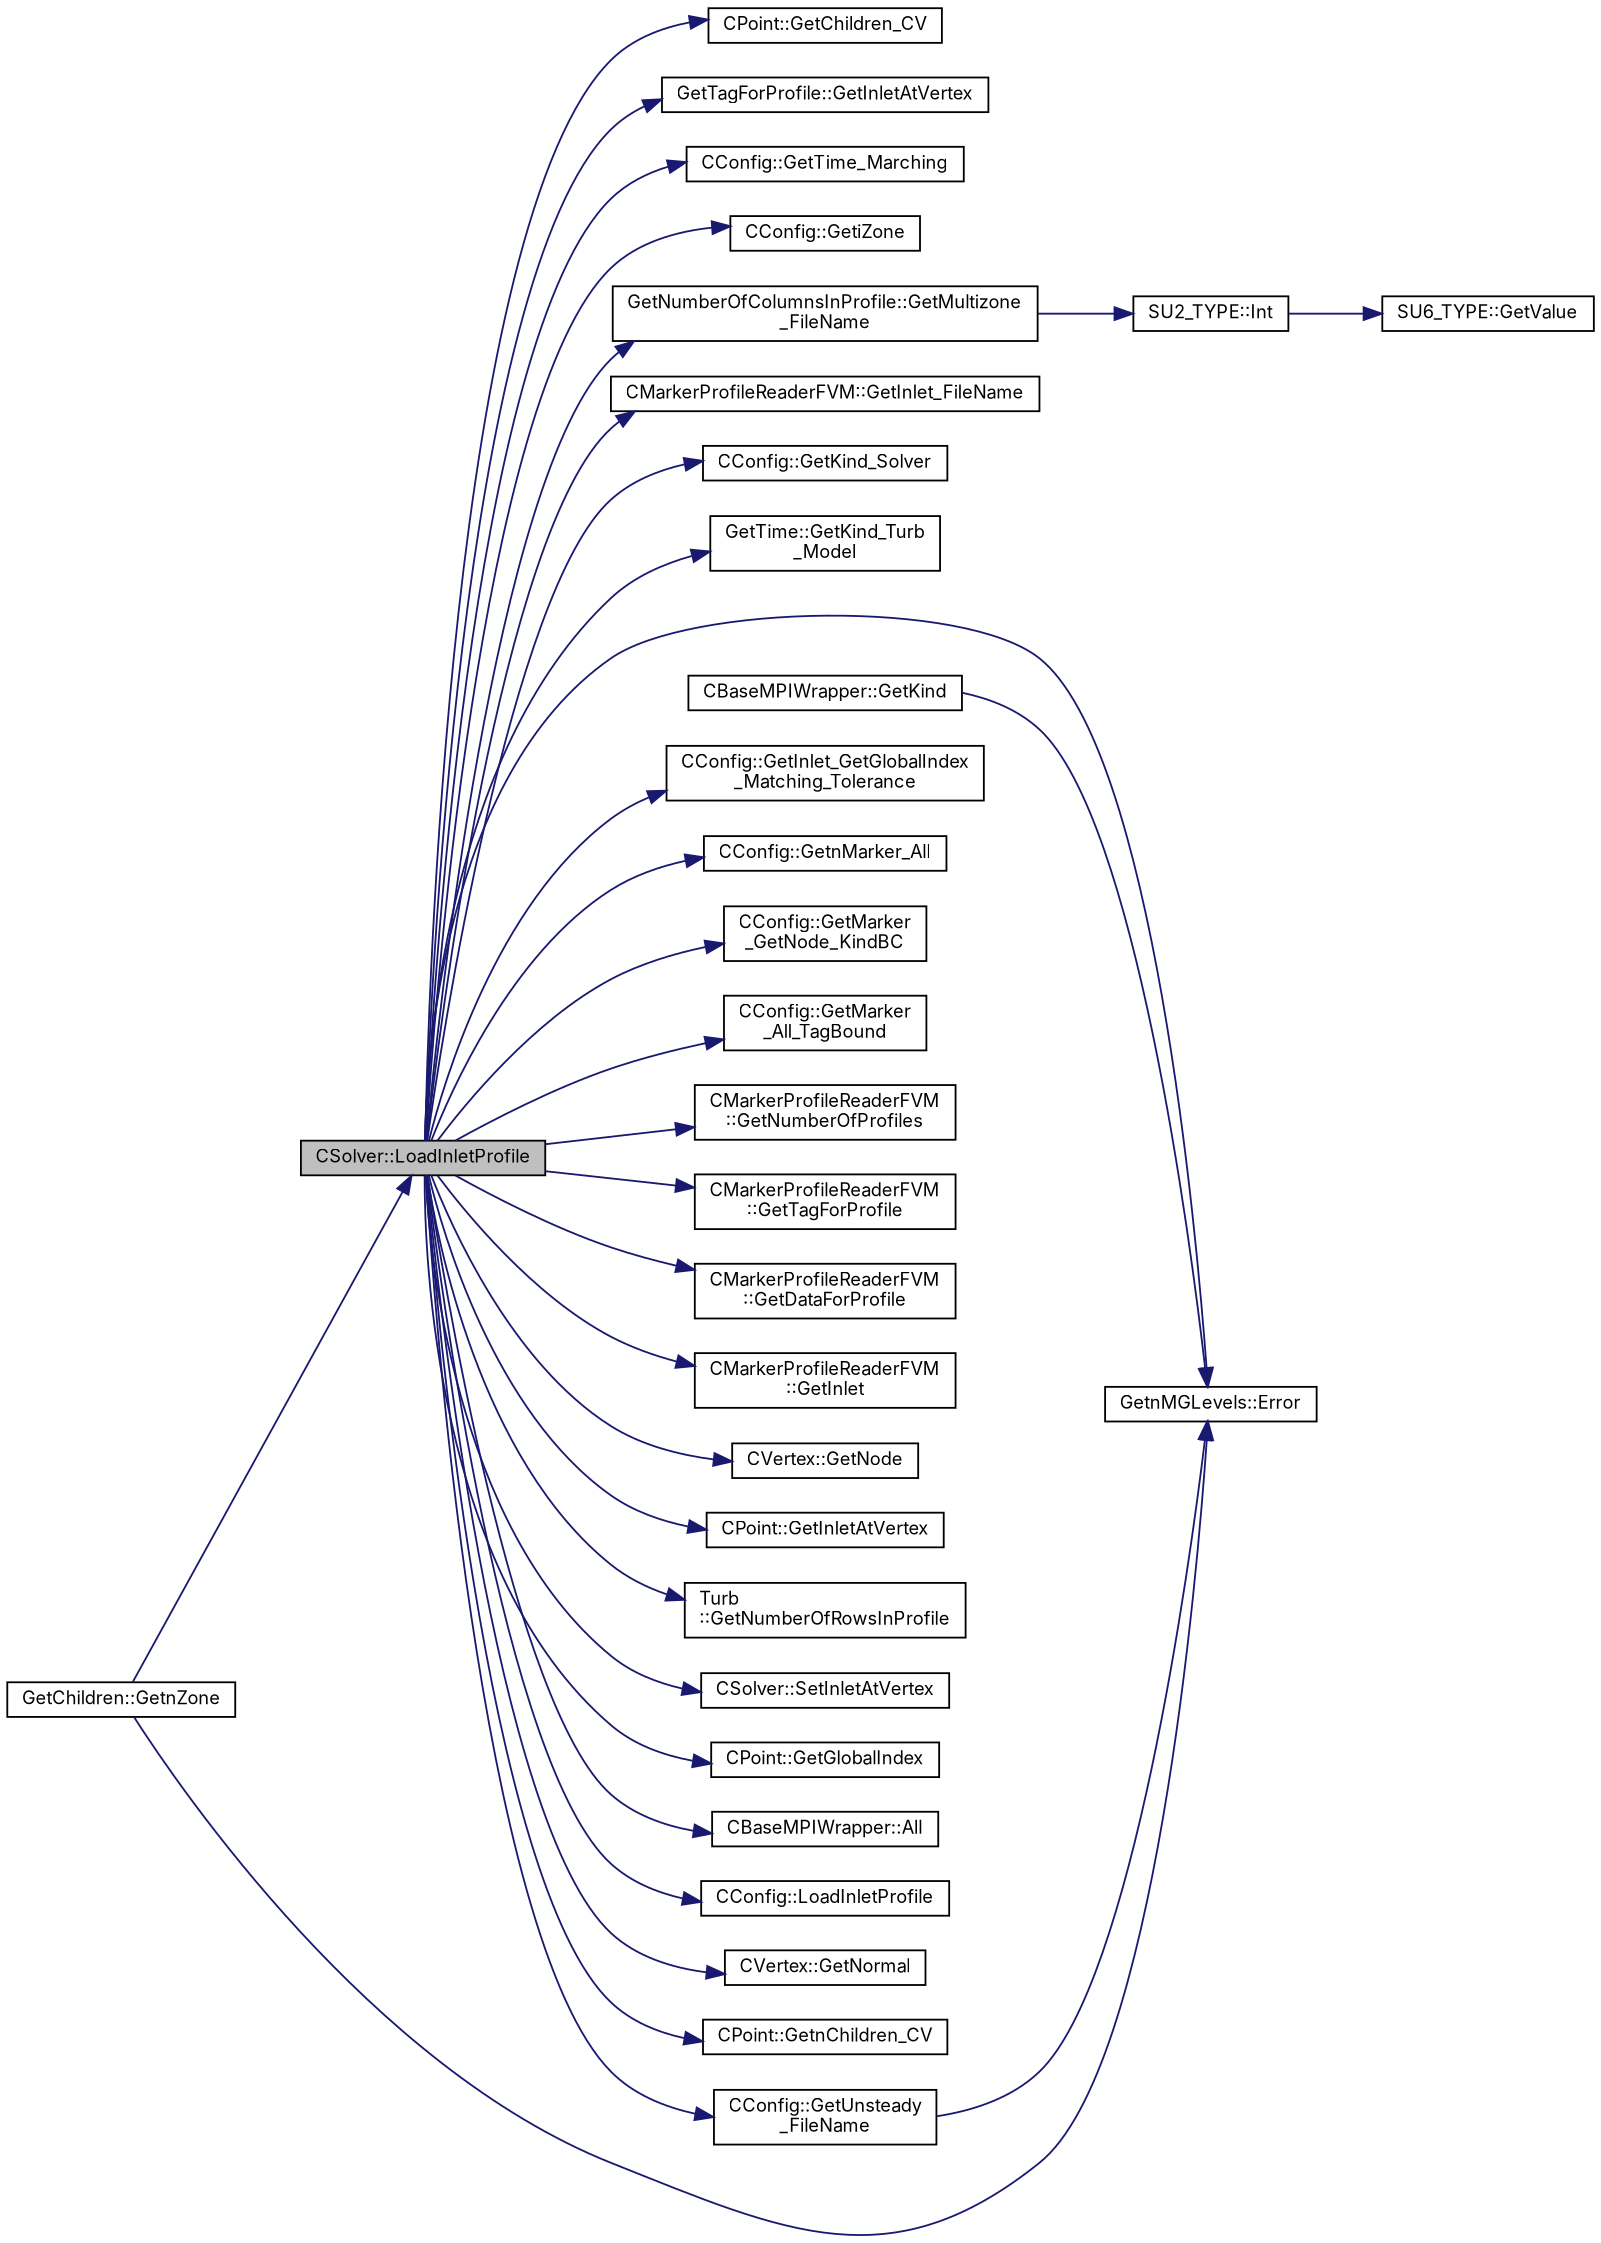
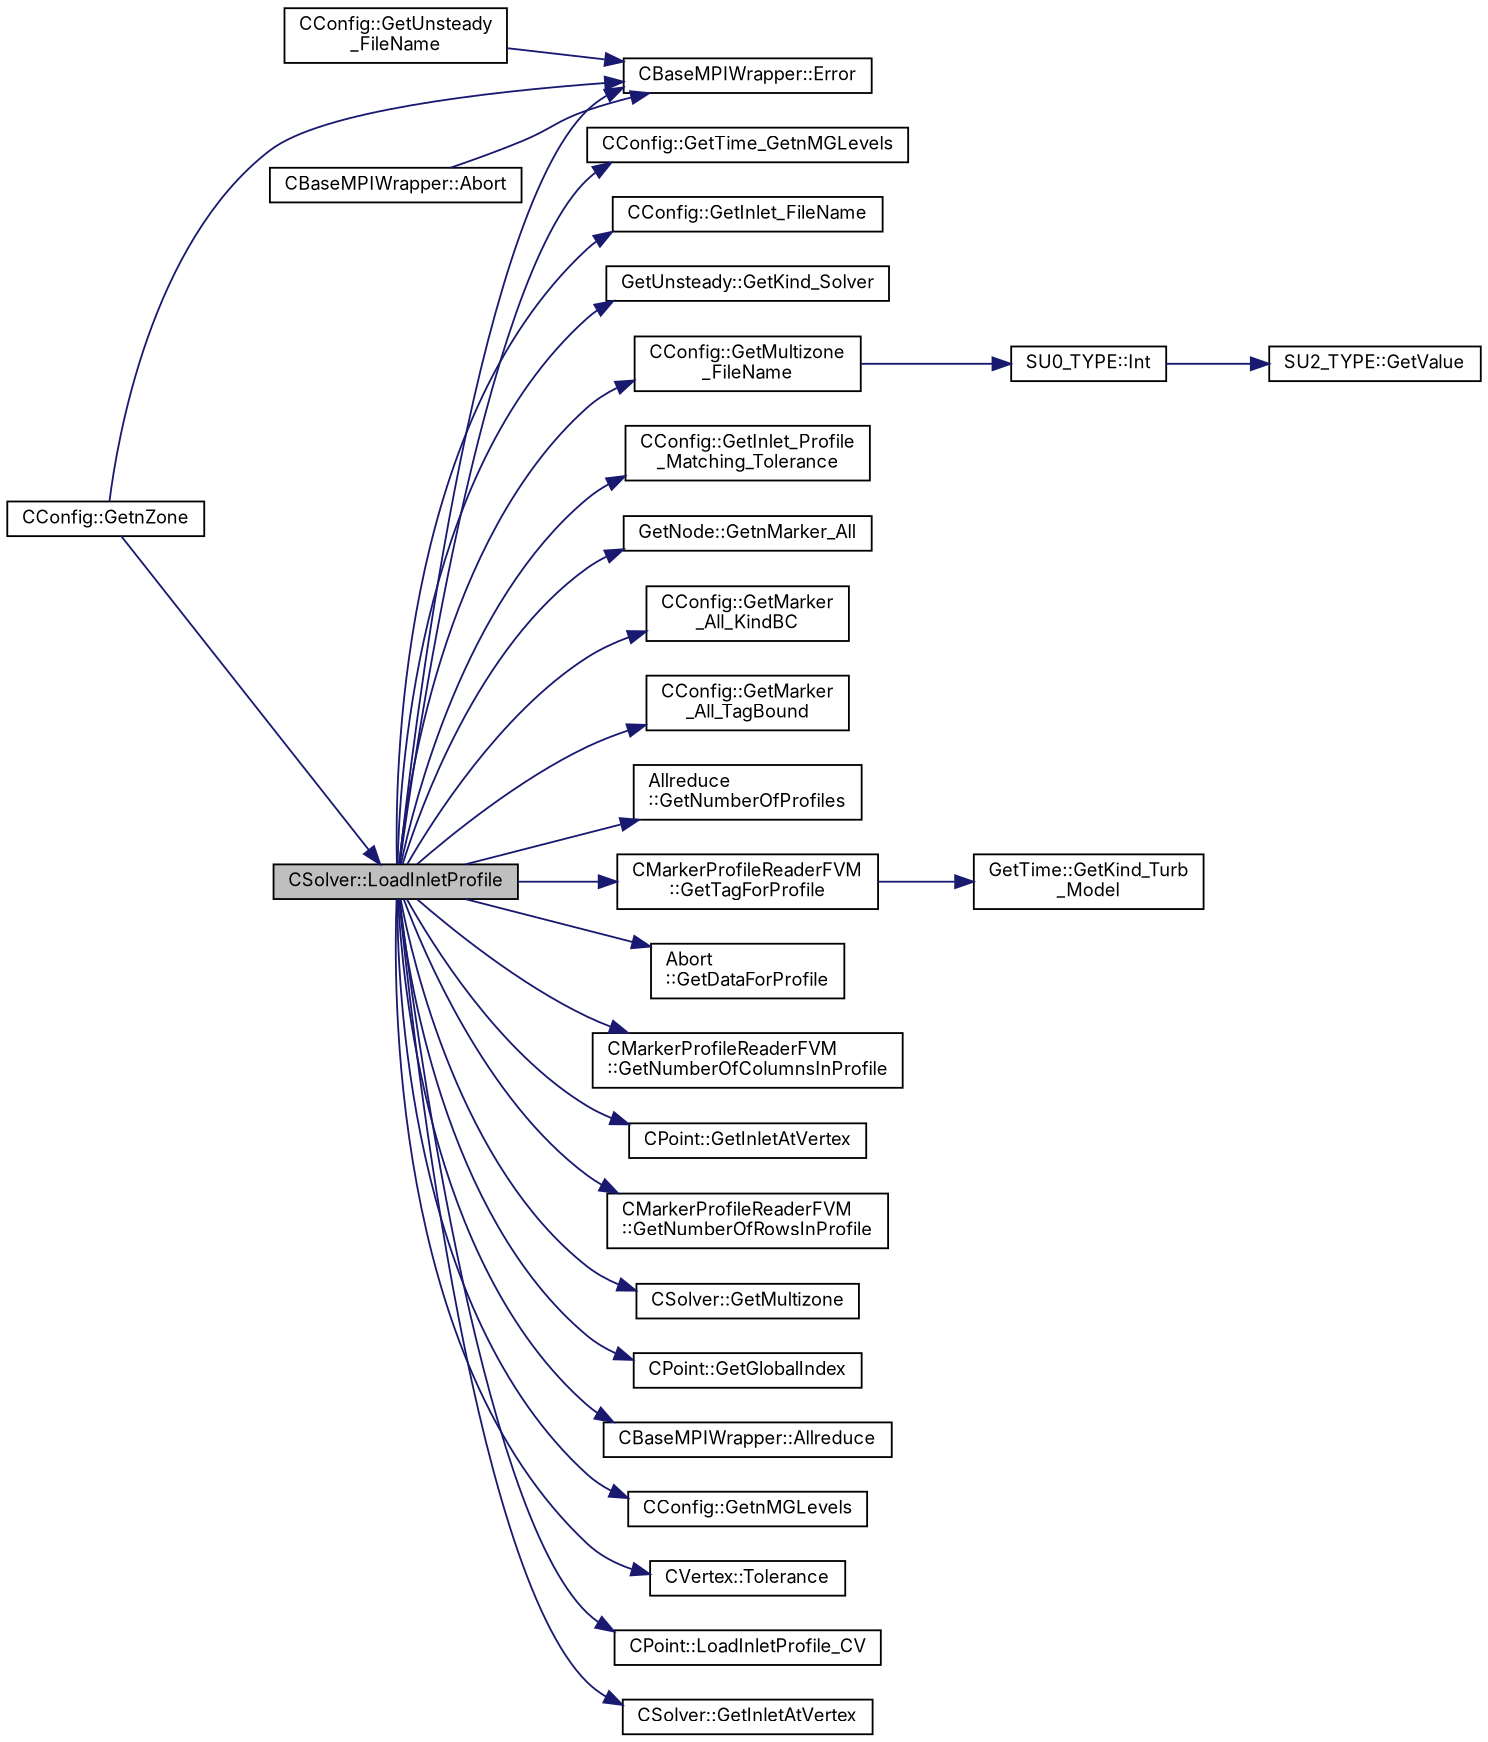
(825, 26) -> (748, 1648)
(825, 95) -> (748, 1717)
(825, 164) -> (748, 145)
(825, 233) -> none
(825, 314) -> (748, 364)
(1211, 314) -> (1089, 364)
(1488, 314) -> (1375, 364)
(825, 394) -> (748, 214)
(825, 463) -> (748, 284)
(825, 693) -> (396, 185)
(525, 715) -> (917, 882)
(825, 773) -> (748, 453)
(825, 854) -> (748, 533)
(825, 934) -> (748, 614)
(825, 1112) -> (748, 792)
(825, 1291) -> (748, 971)
(825, 1381) -> (748, 1060)
(1211, 1404) -> (748, 76)
(825, 1461) -> none
(825, 1610) -> (748, 1221)
(825, 1691) -> (748, 1301)
(121, 1700) -> (106, 519)
(491, 1732) -> none
(825, 1829) -> (748, 1440)
(825, 1898) -> (748, 1509)
(825, 1968) -> (748, 1578)
(825, 2037) -> none
